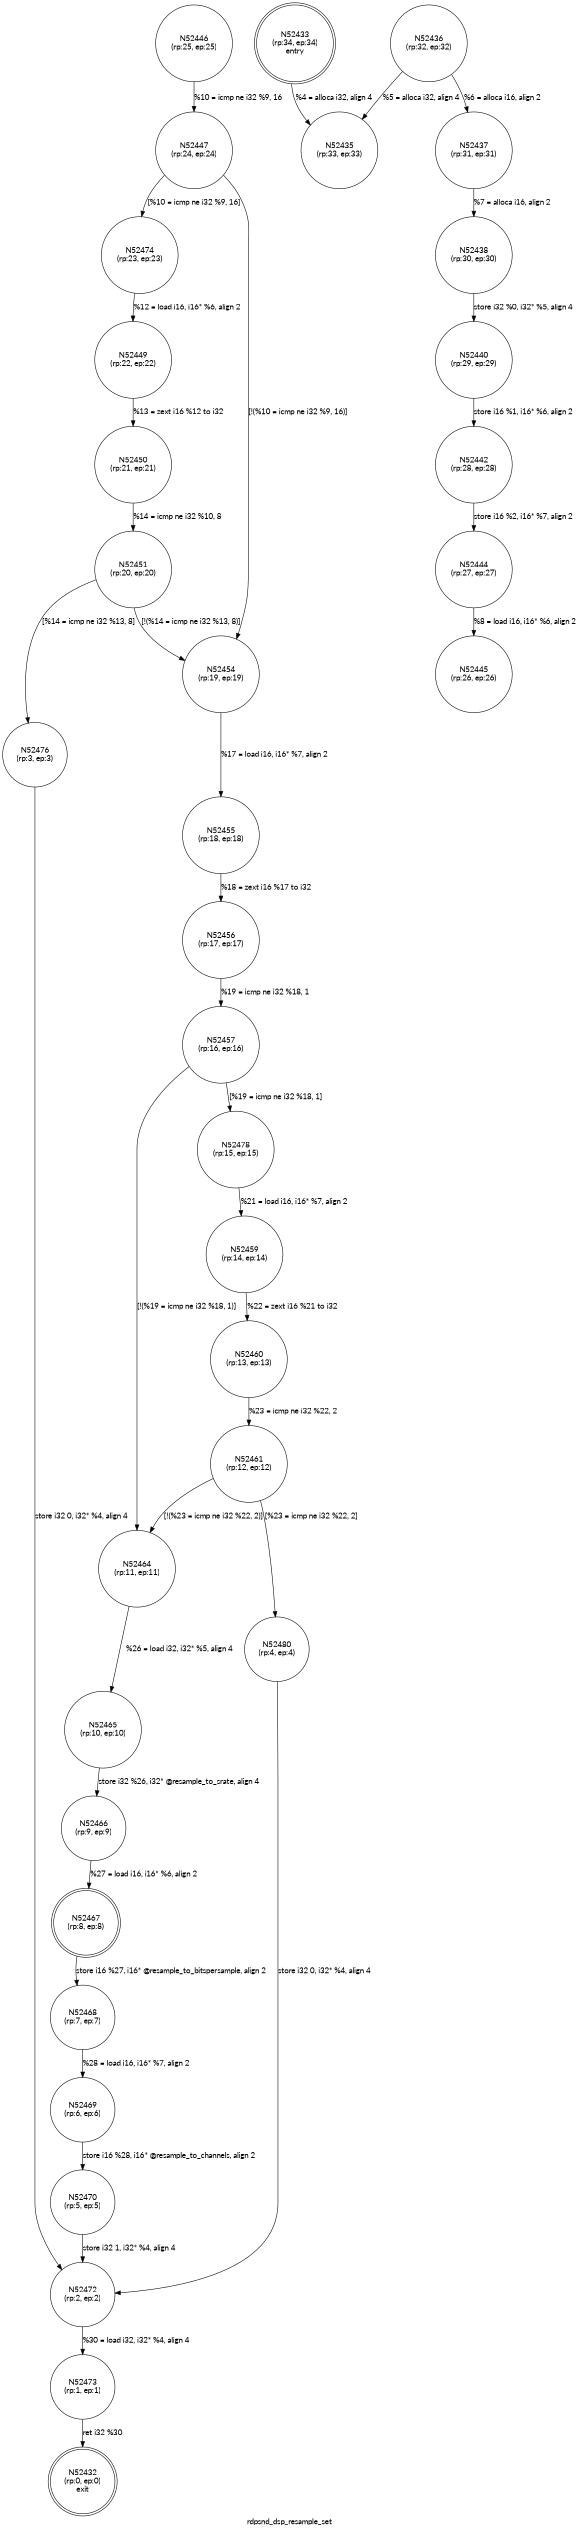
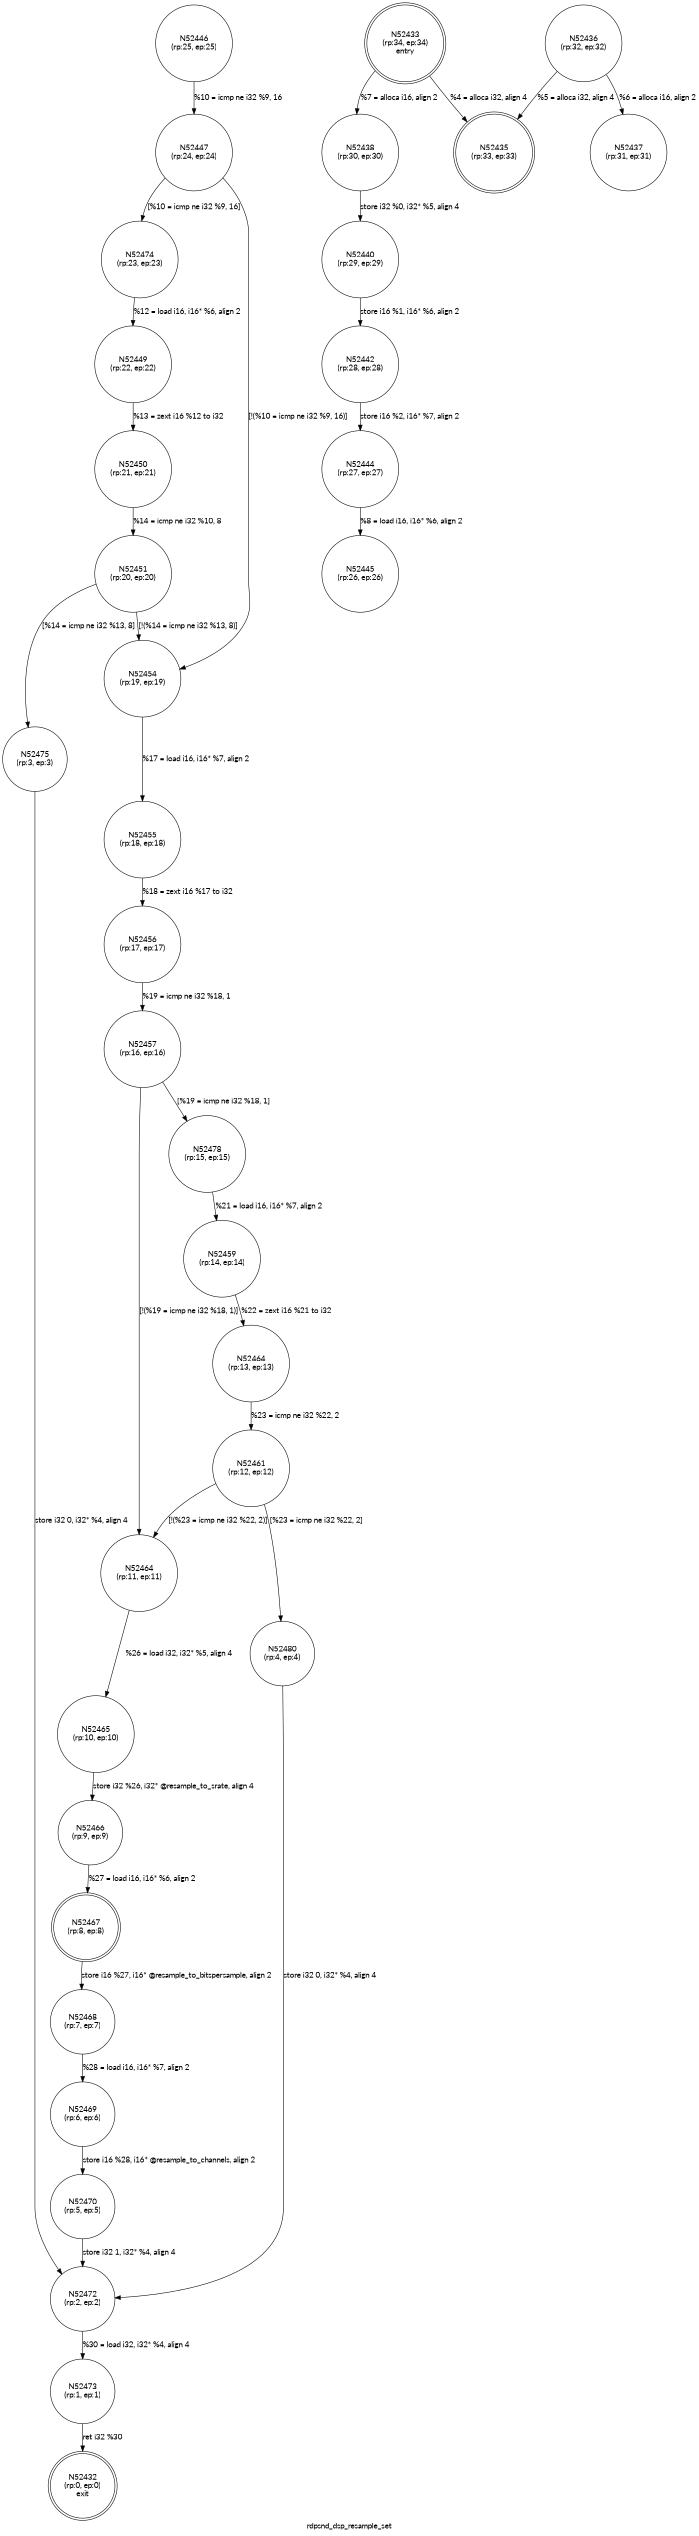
(339, 150) -> (494, 153)
(474, 200) -> (363, 88)
(35, 755) -> (35, 759)
(249, 1359) -> (251, 1364)
